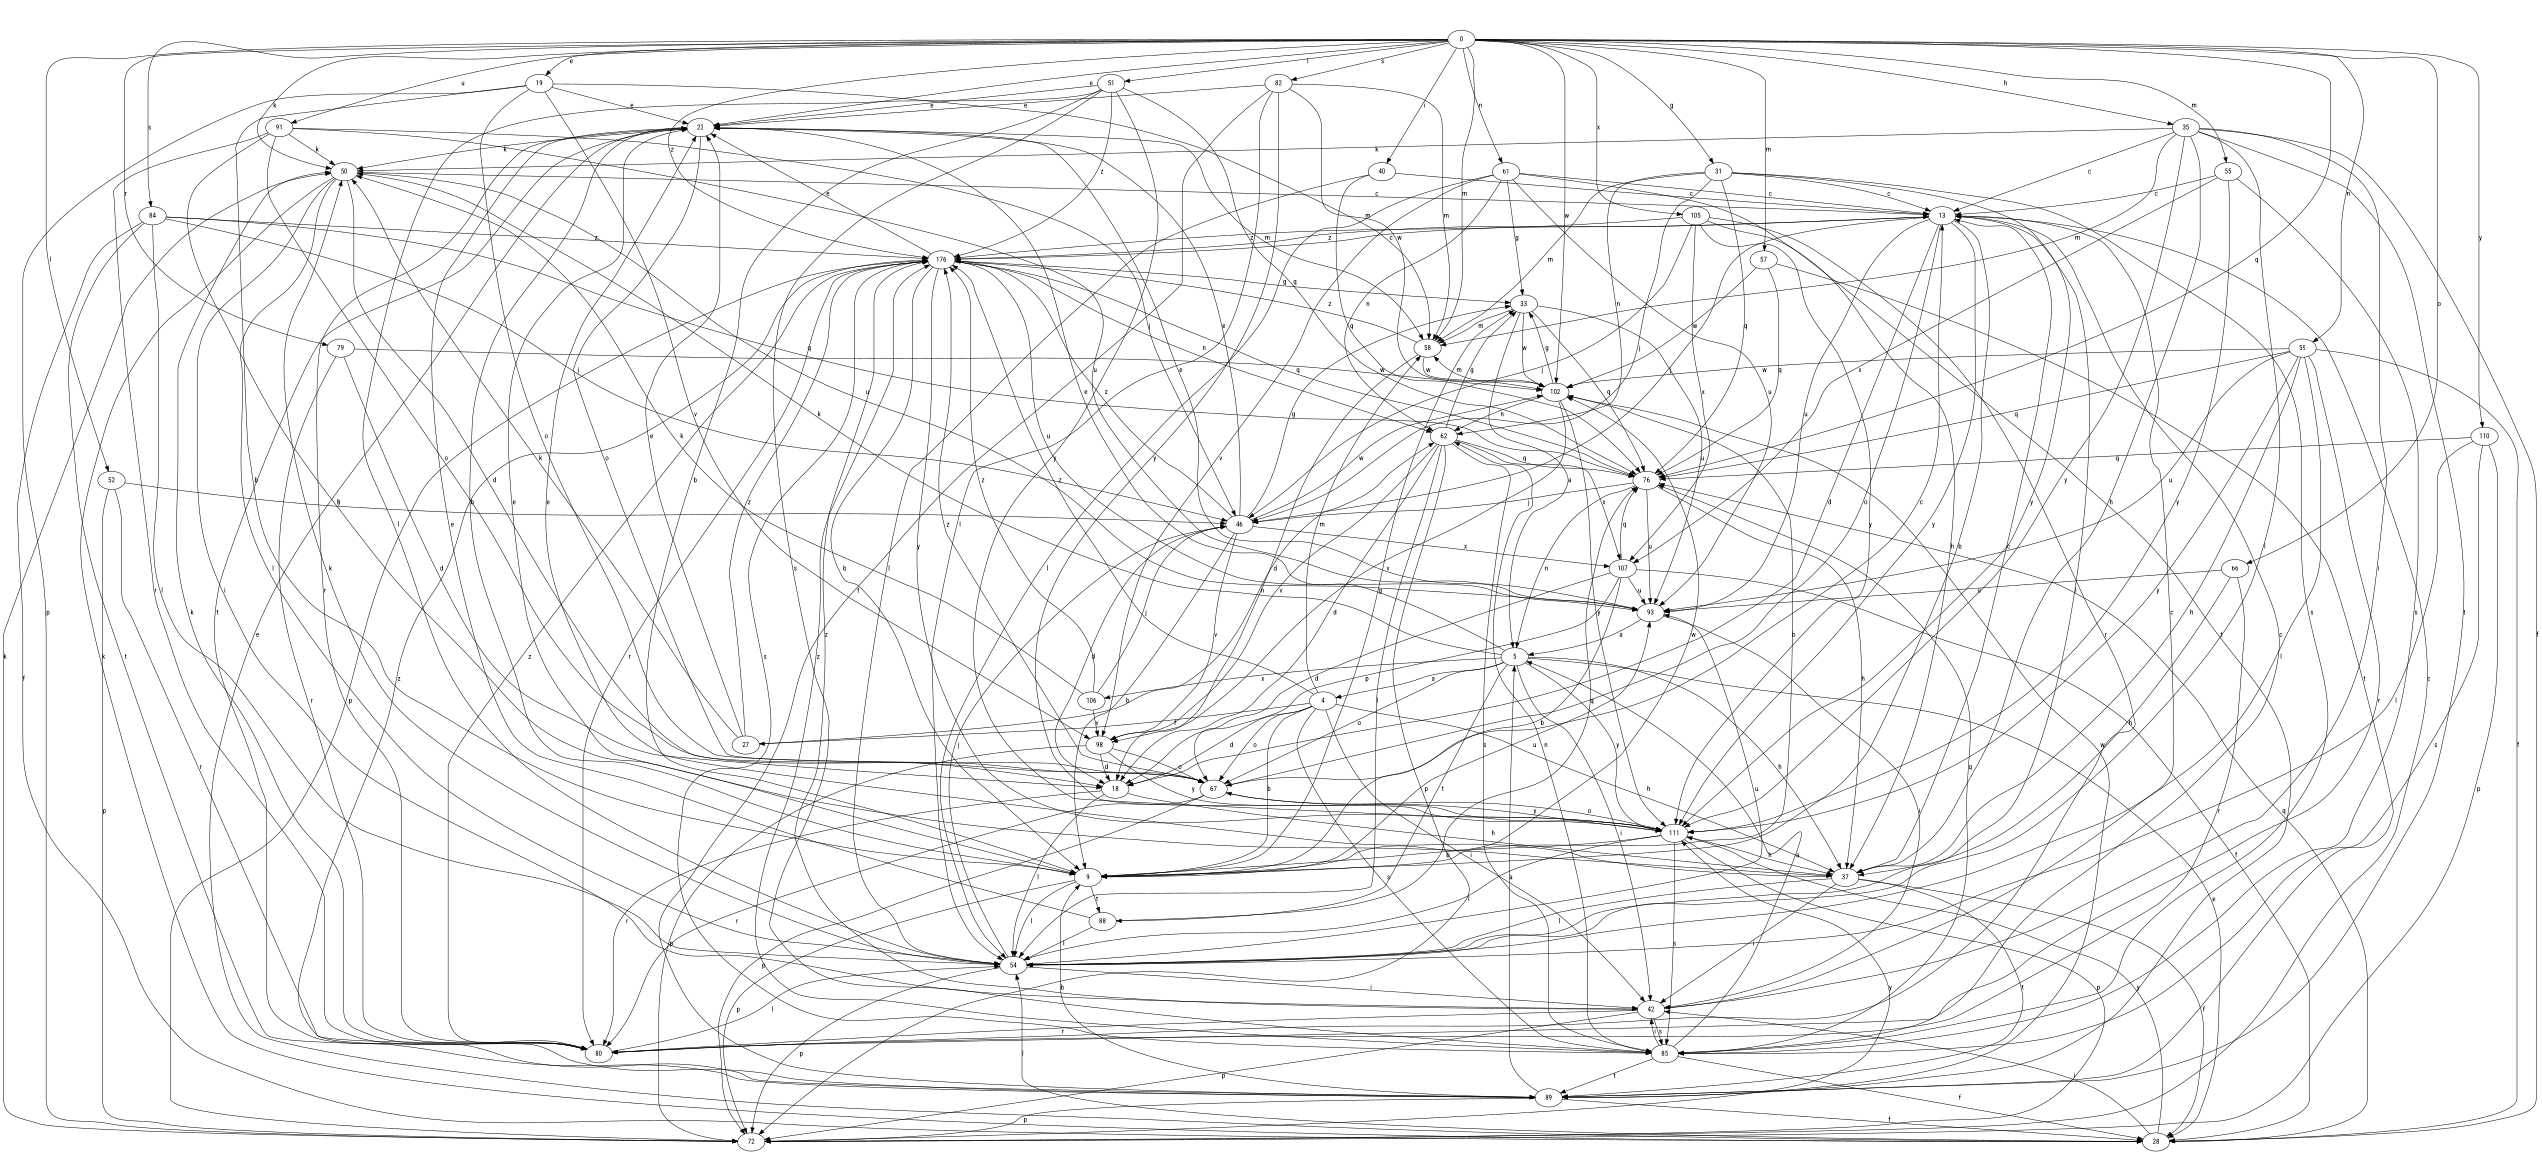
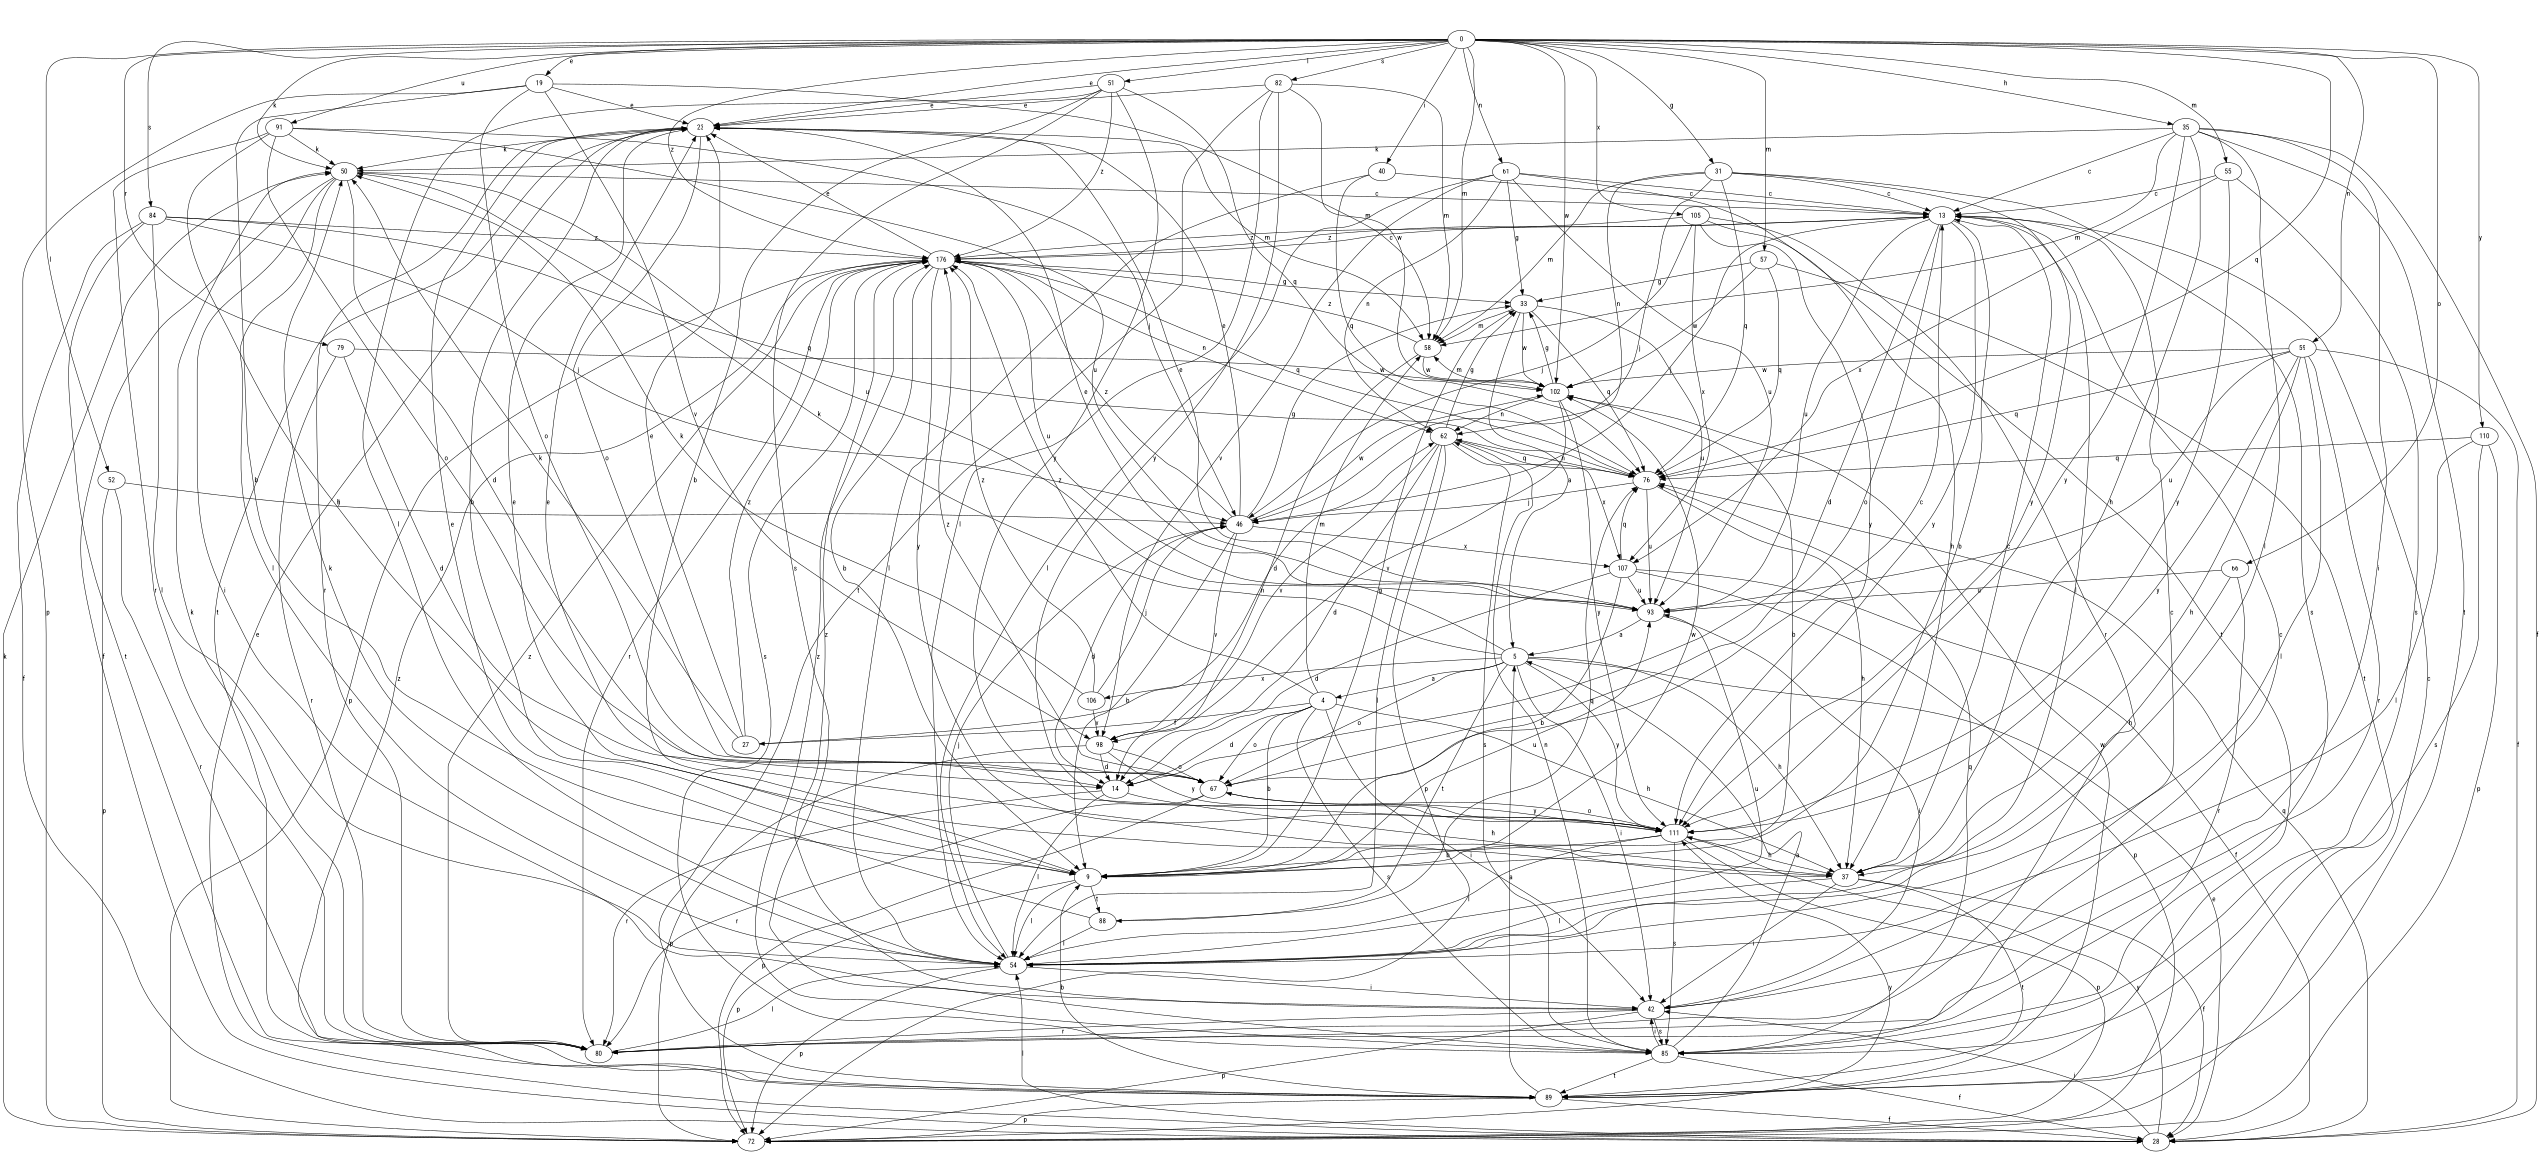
none -> (1646, 282)
(1553, 545) -> (1543, 458)
(104, 657) -> (104, 657)
(1406, 667) -> (1980, 1122)
(1115, 789) -> (1115, 789)
